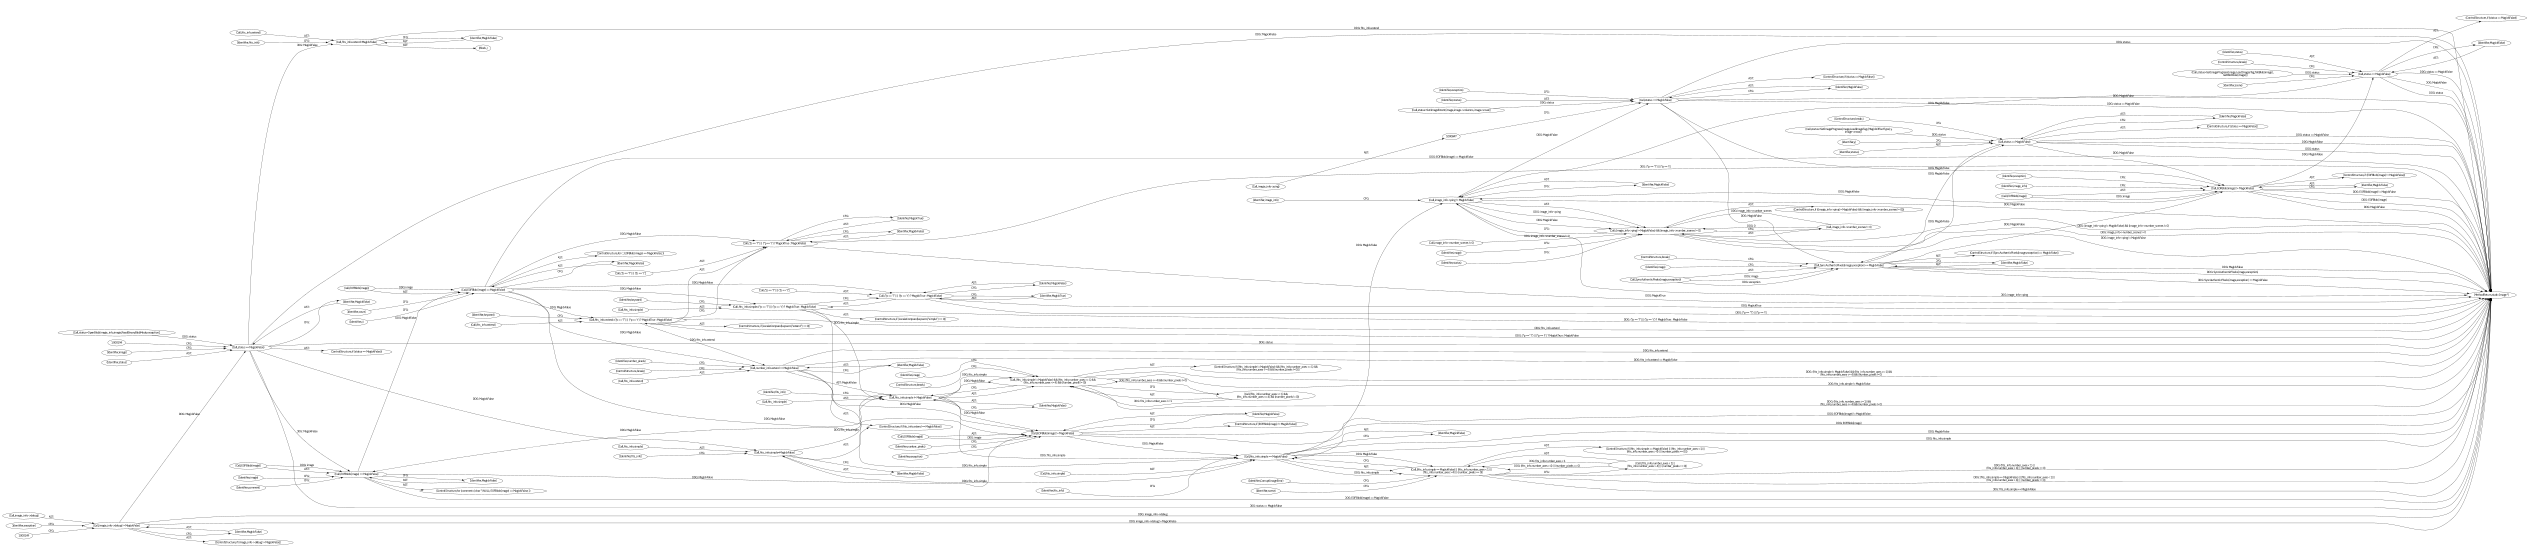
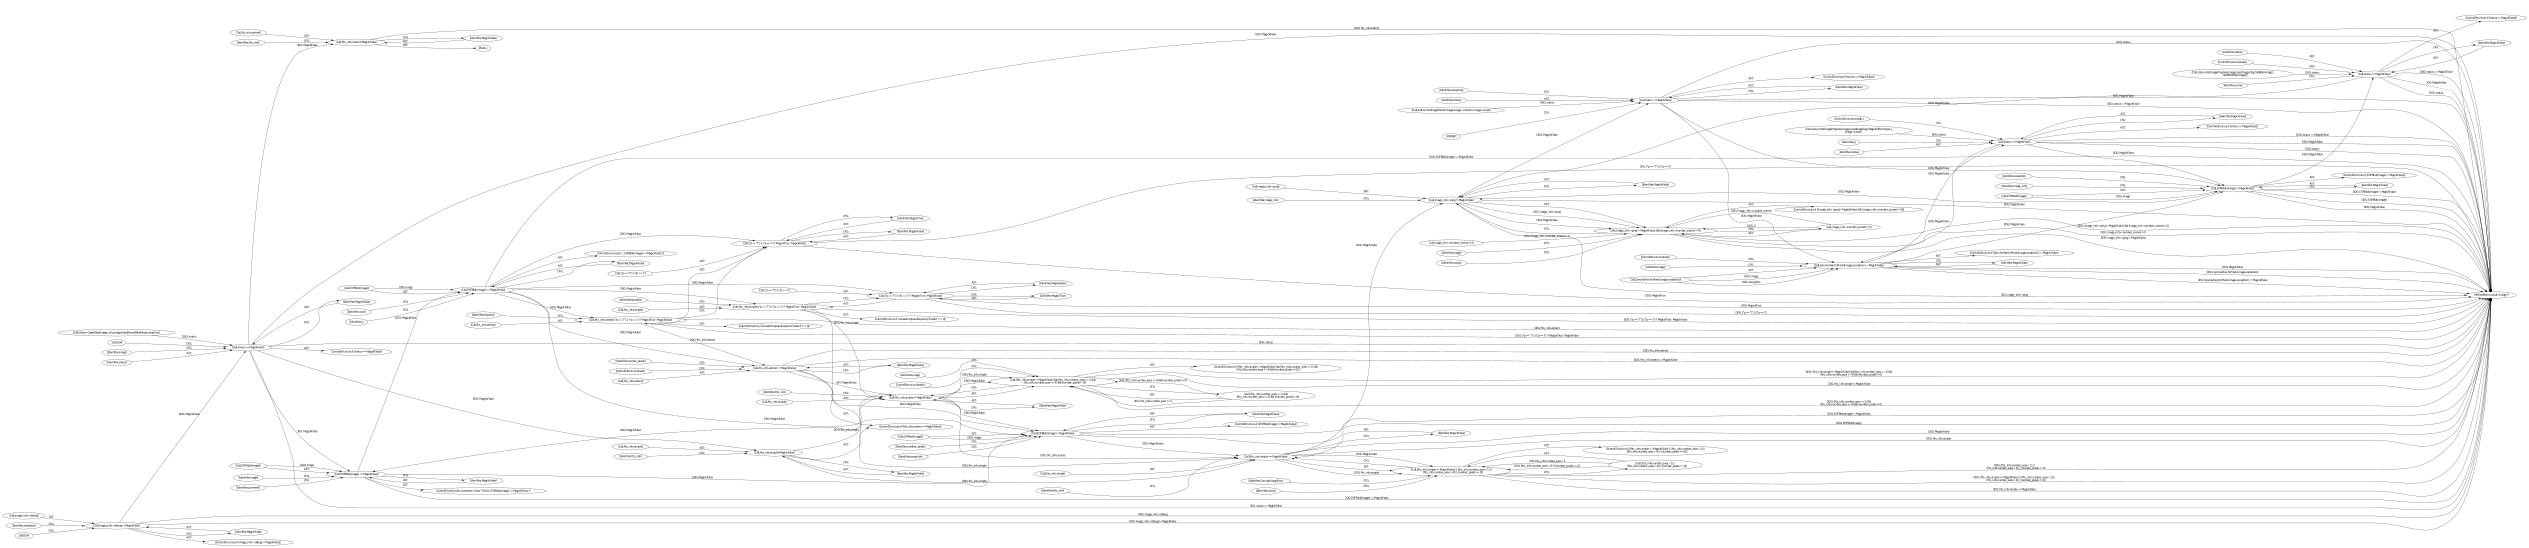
(1359, 161) -> (1354, 193)
(774, 368) -> (774, 368)
